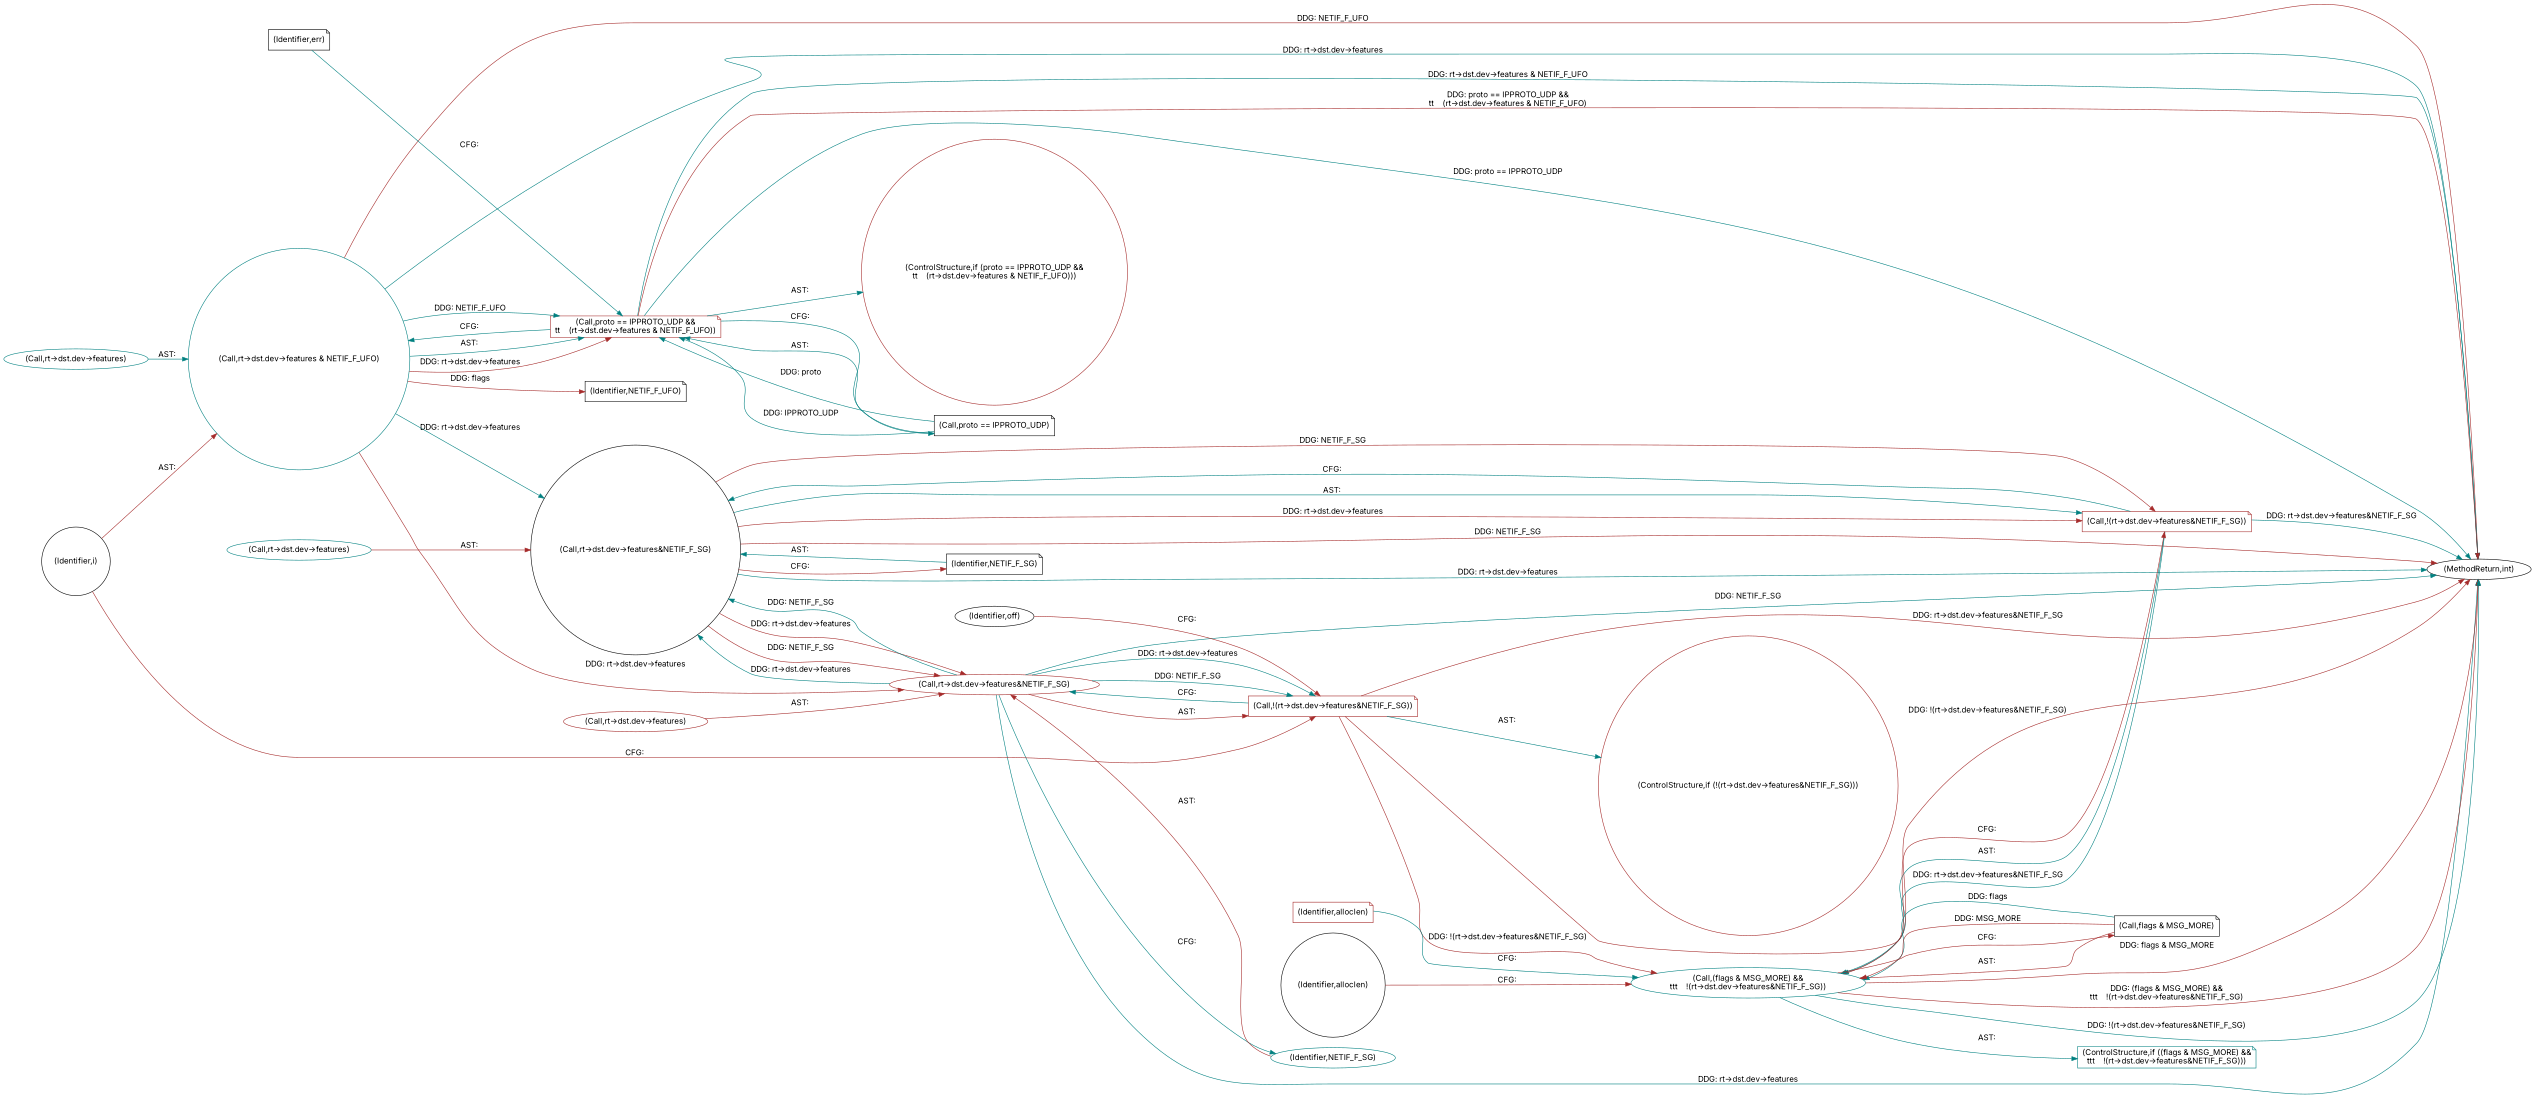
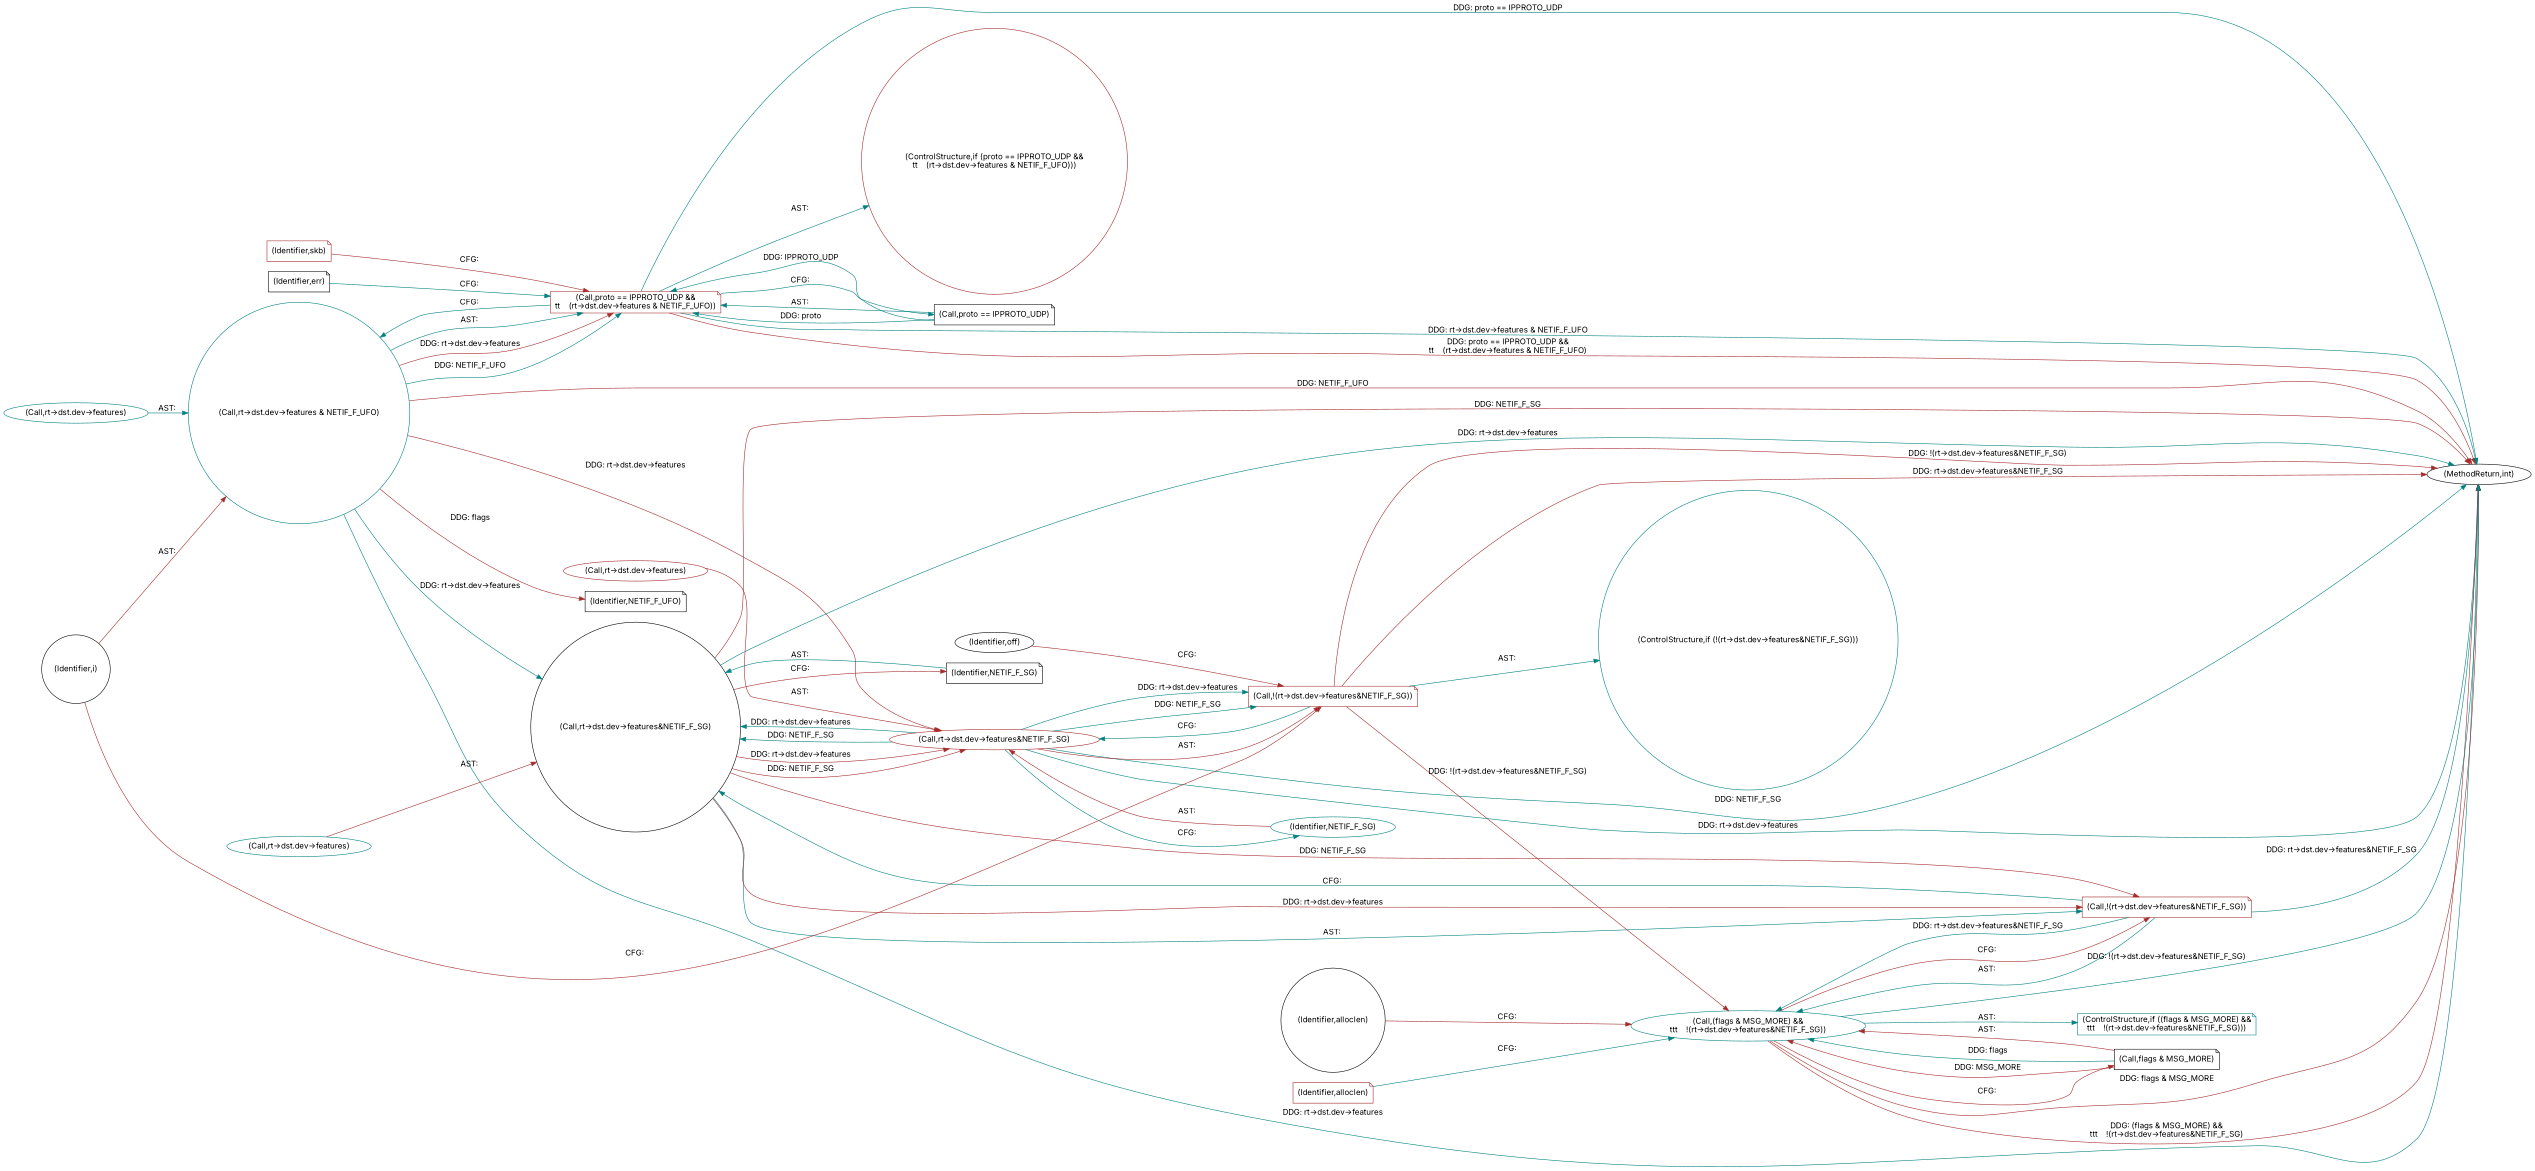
none -> (299, 251)
(1748, 786) -> (1748, 640)
